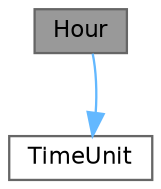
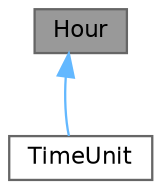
(96, 83) -> (65, 107)
